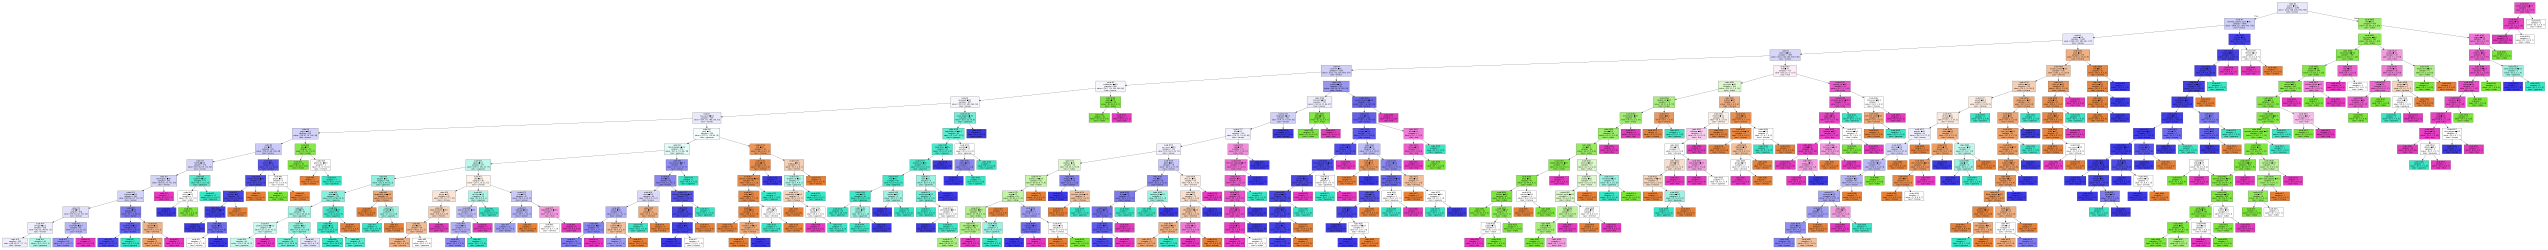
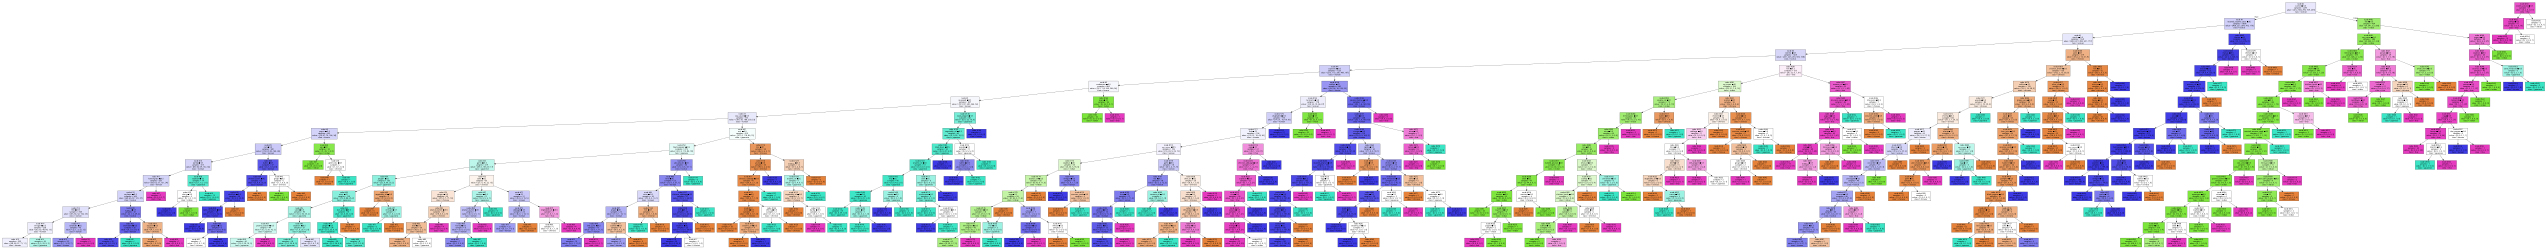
(2210, 172) -> (2221, 188)
(2110, 196) -> (2104, 196)
